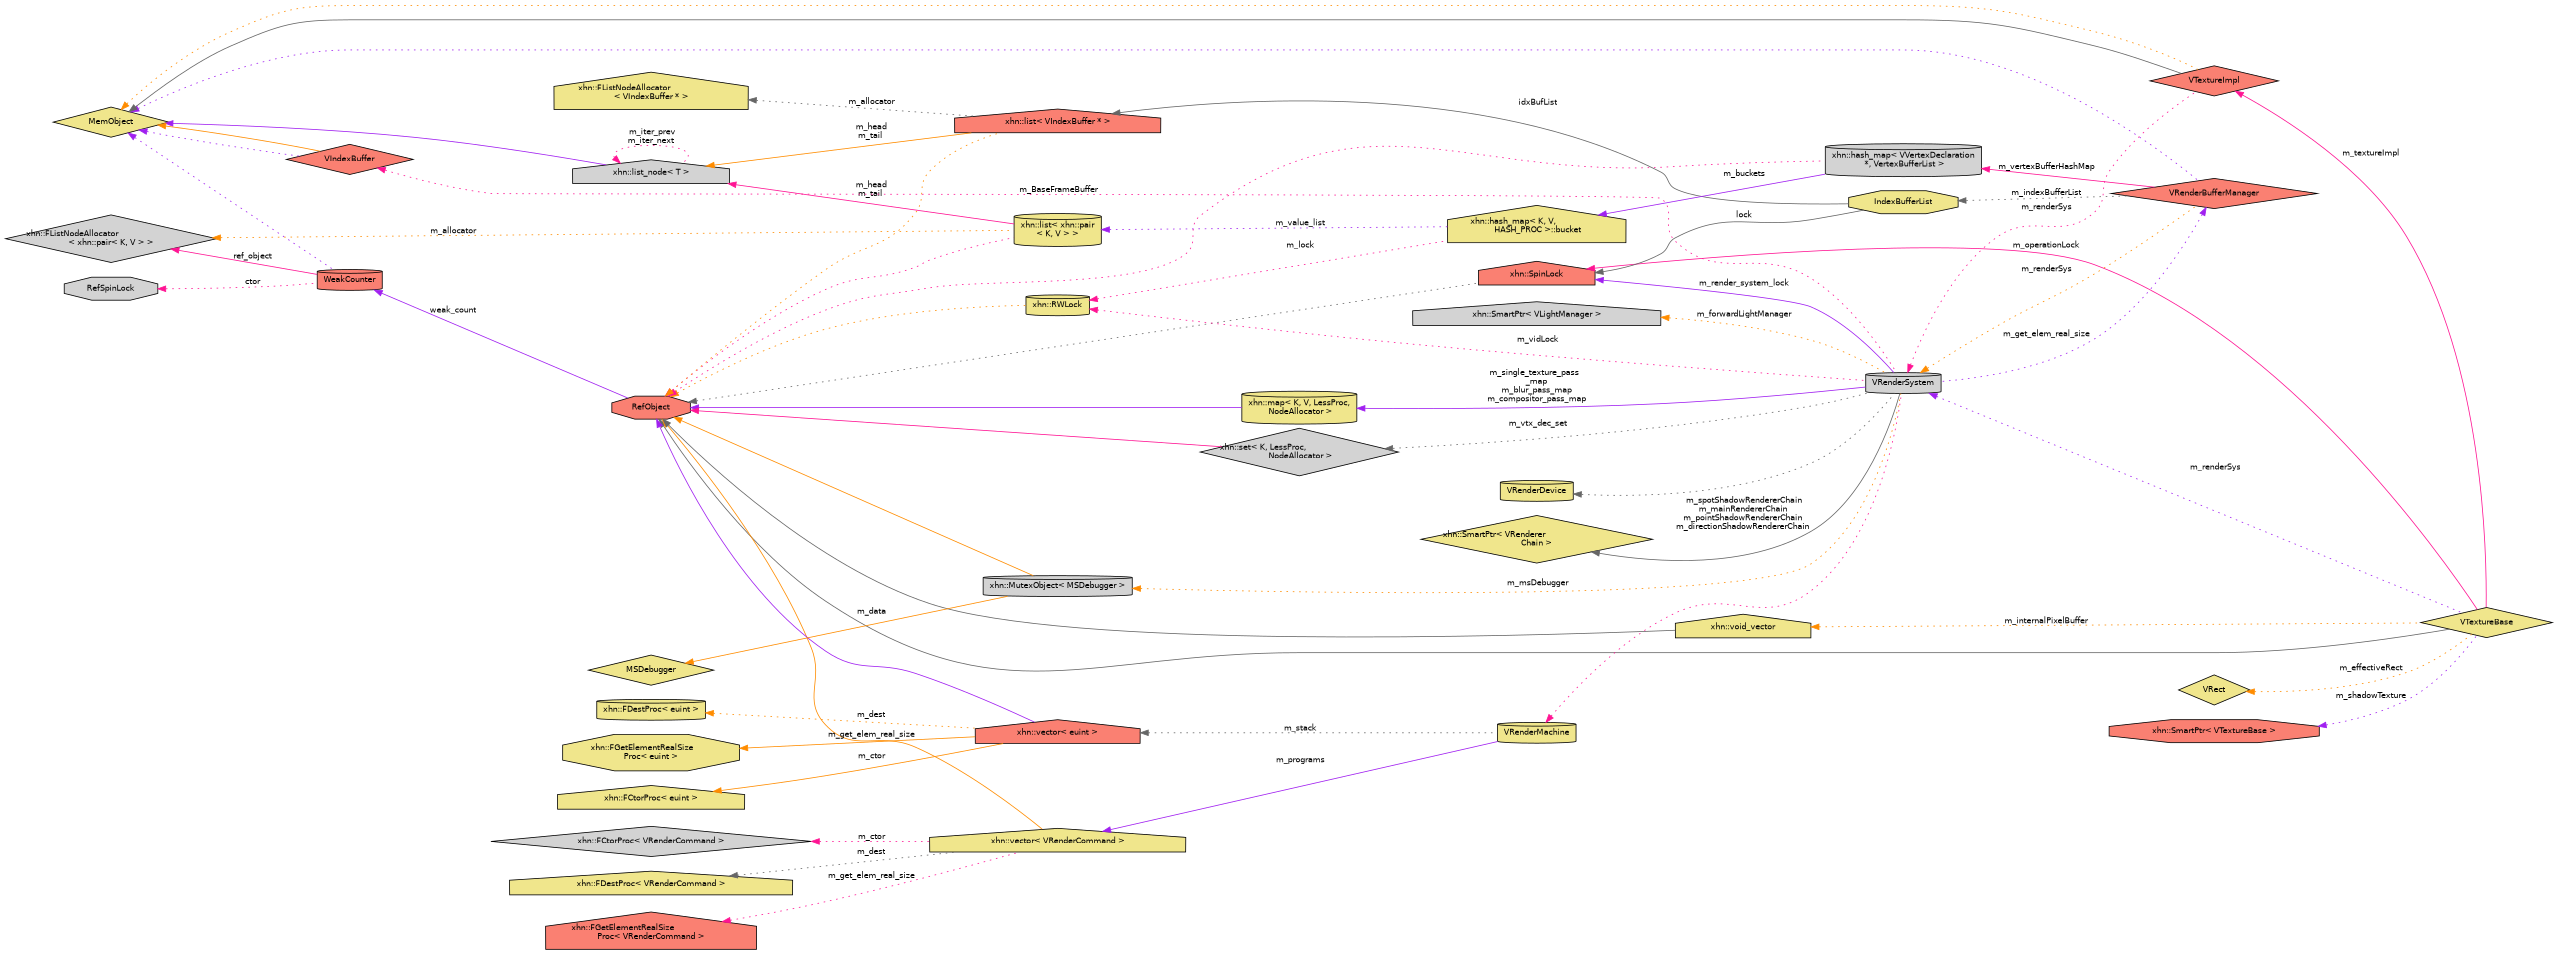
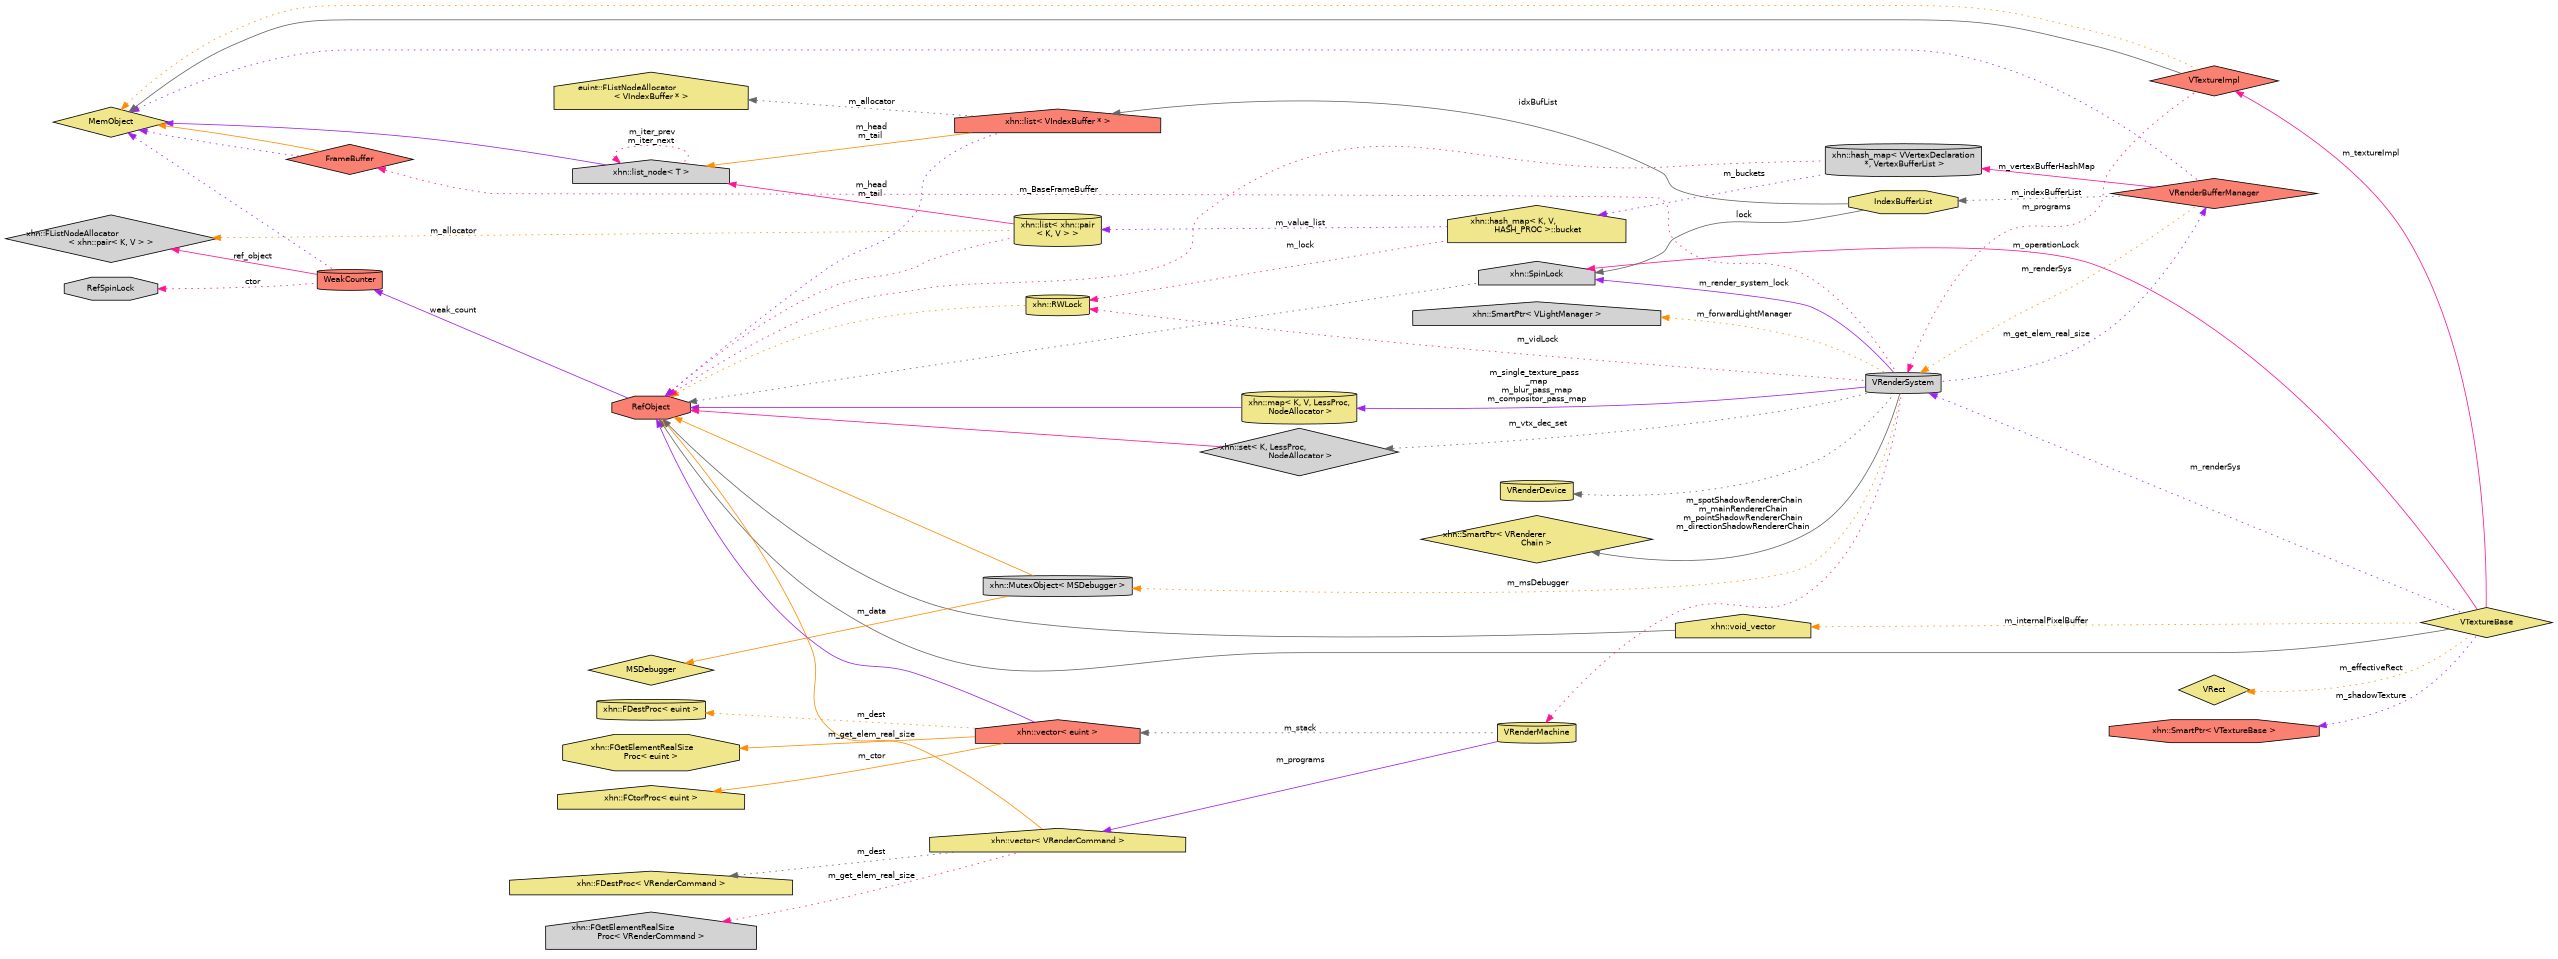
(651, 93) -> (651, 93)
(350, 159) -> (350, 159)
(1721, 193) -> (1721, 193)
(2045, 207) -> (2045, 207)
(841, 260) -> (841, 260)
(1537, 274) -> (1537, 274)
(651, 841) -> none
(651, 933) -> (651, 933)
